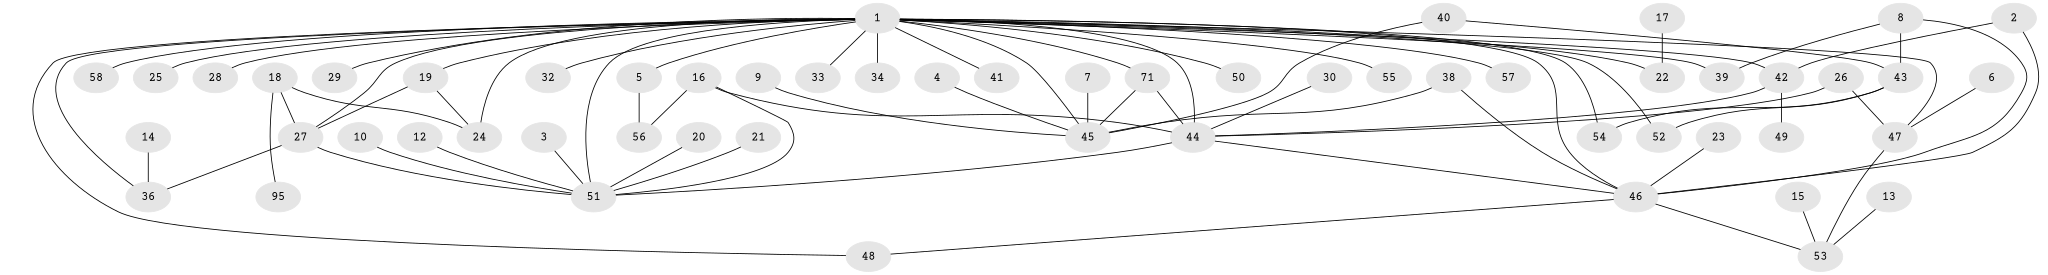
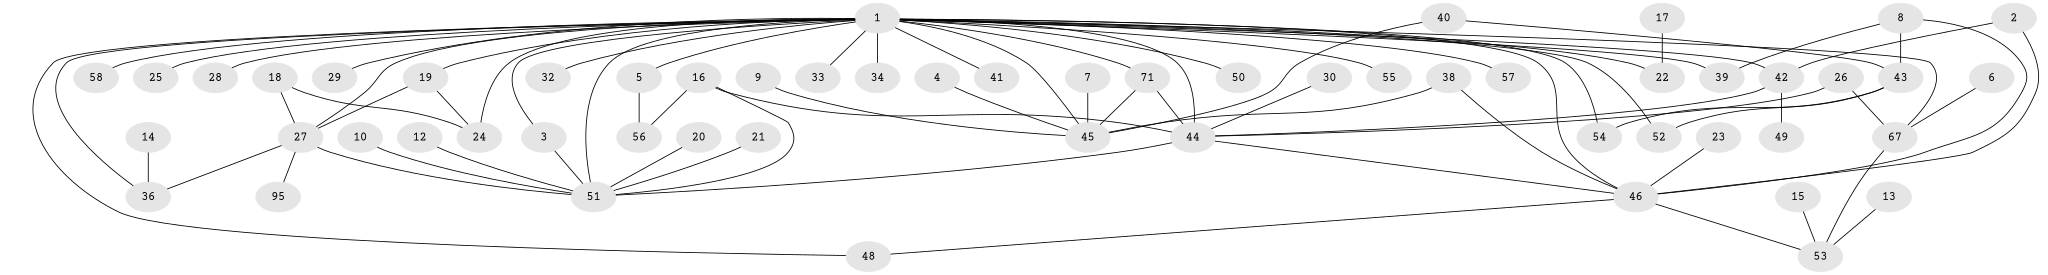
none -> (560, 48)
(1895, 137) -> (1895, 137)
(270, 138) -> (289, 167)
